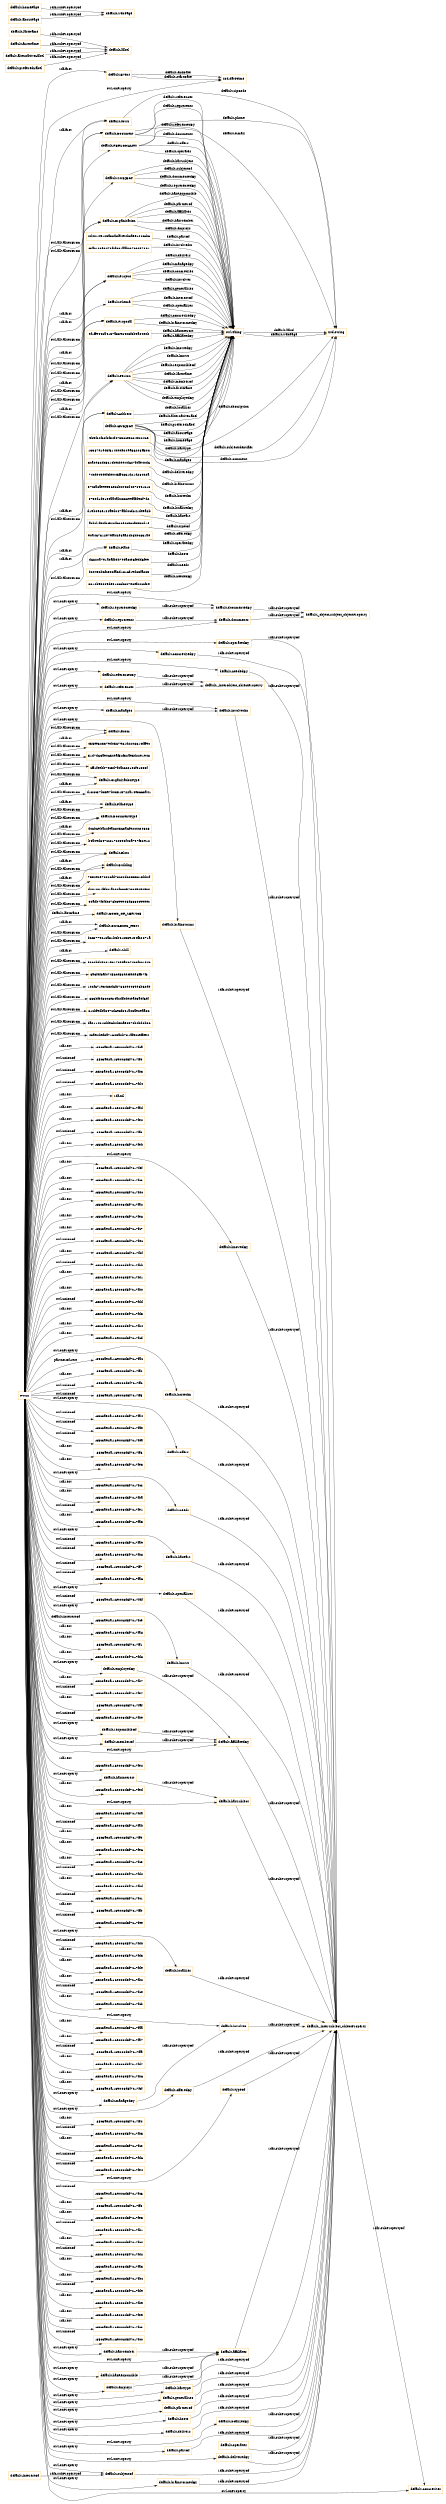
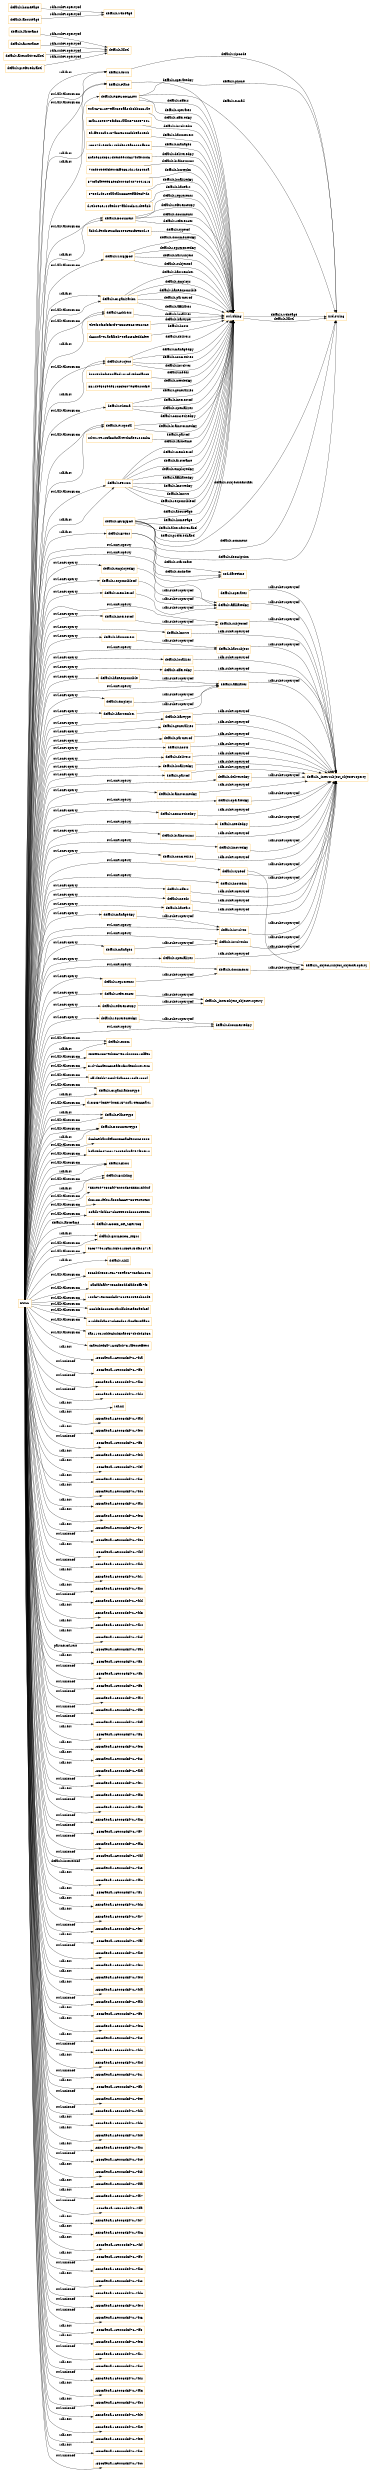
(278, 611) -> (266, 923)
none -> (29, 935)
(381, 2257) -> (287, 857)
